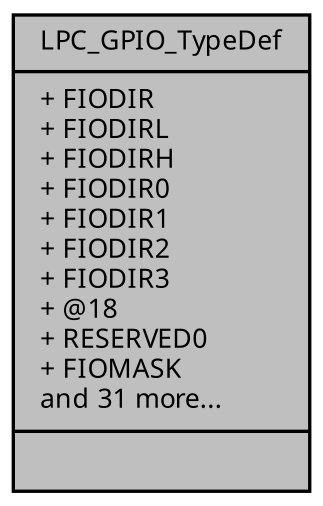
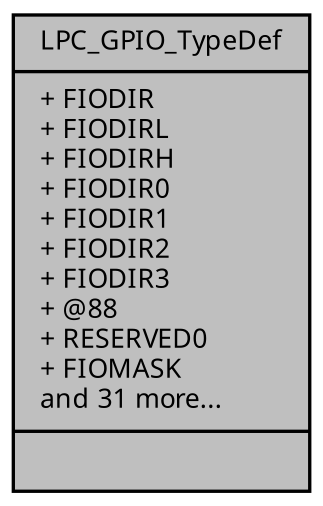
(80, 310) -> (80, 310)
